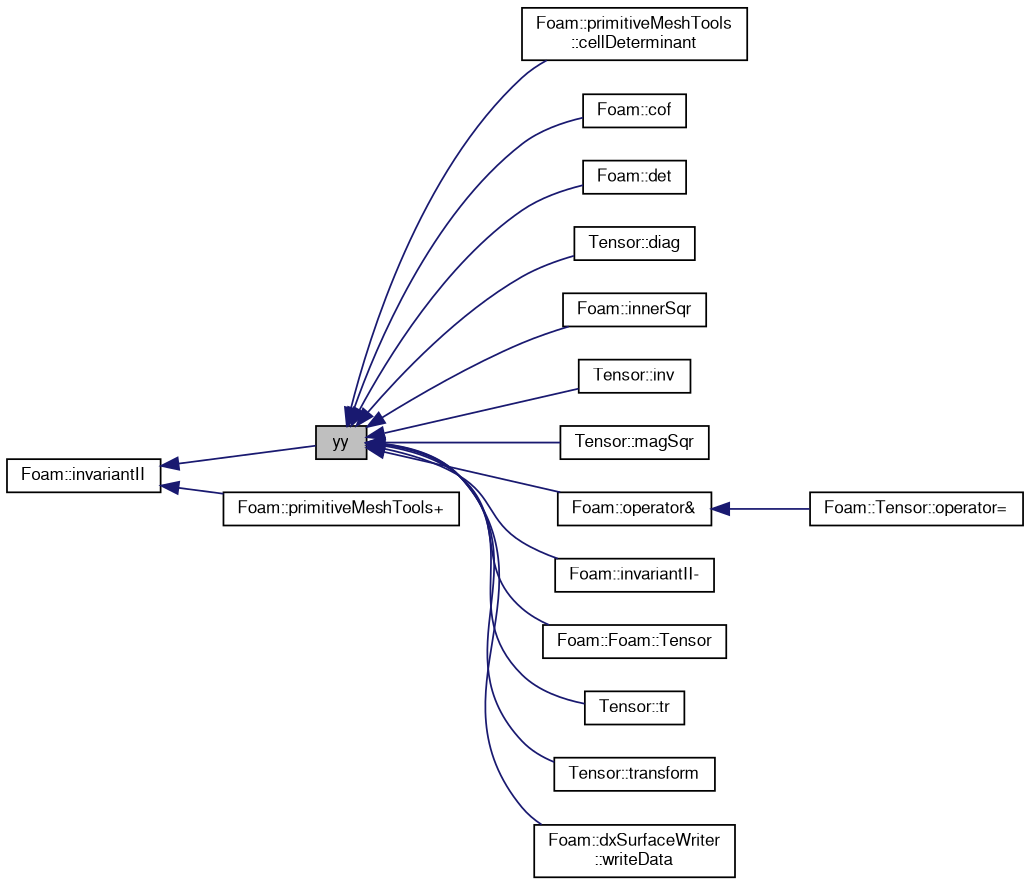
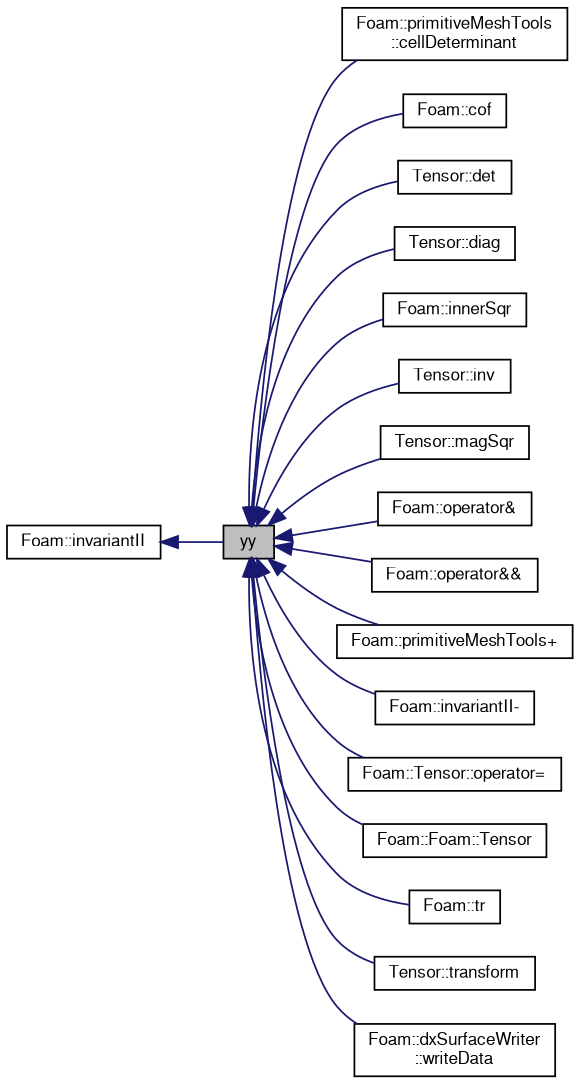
(635, 177) -> (455, 177)
(201, 491) -> (327, 603)
(770, 509) -> (291, 679)
none -> (455, 575)
(635, 708) -> (455, 907)
